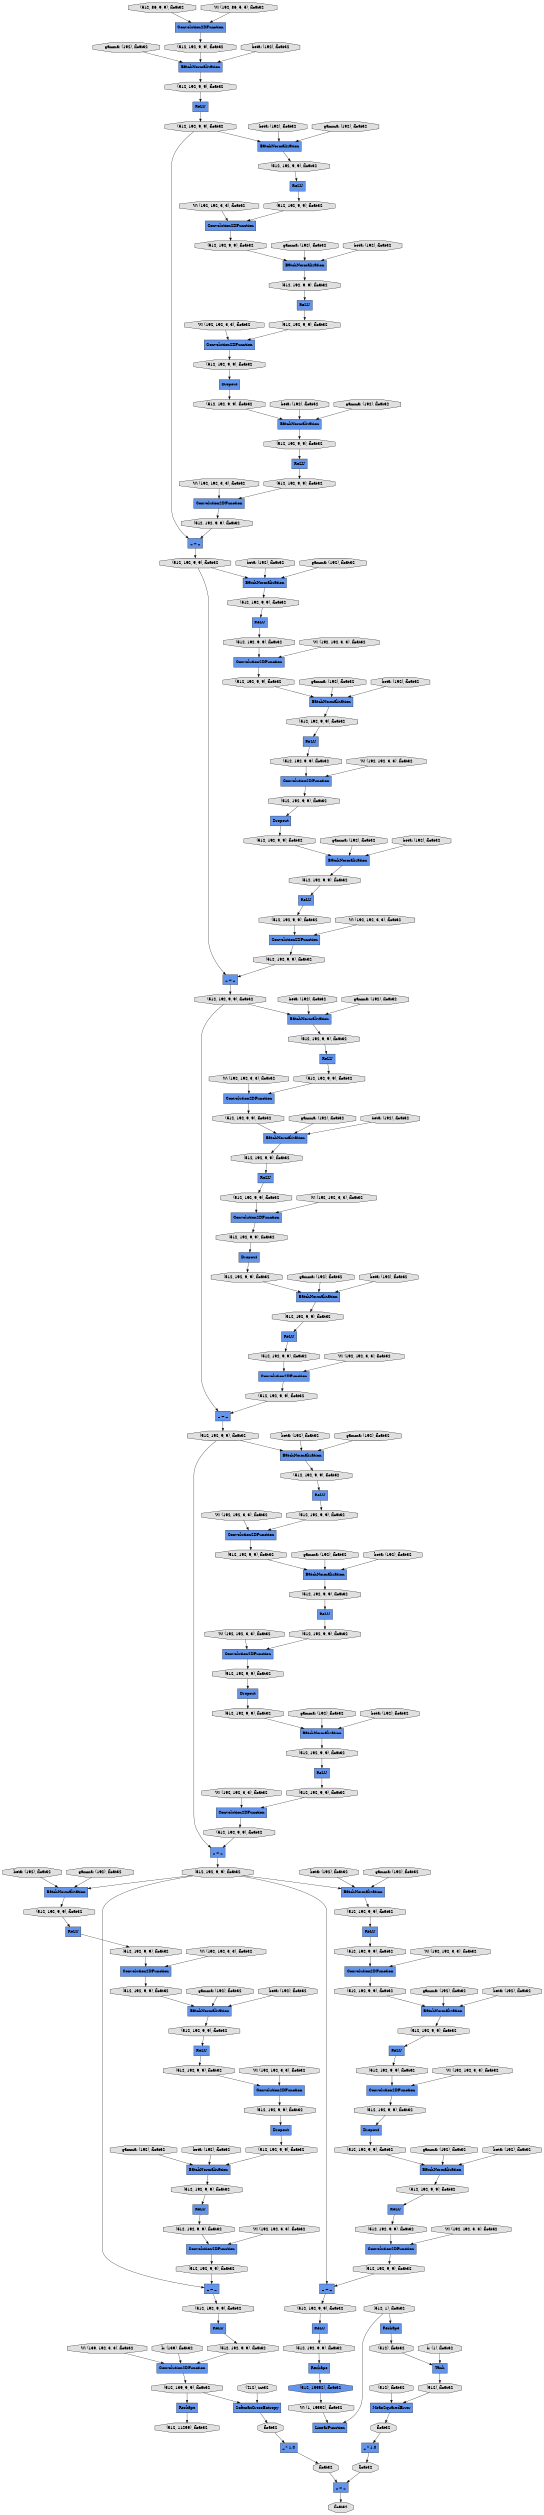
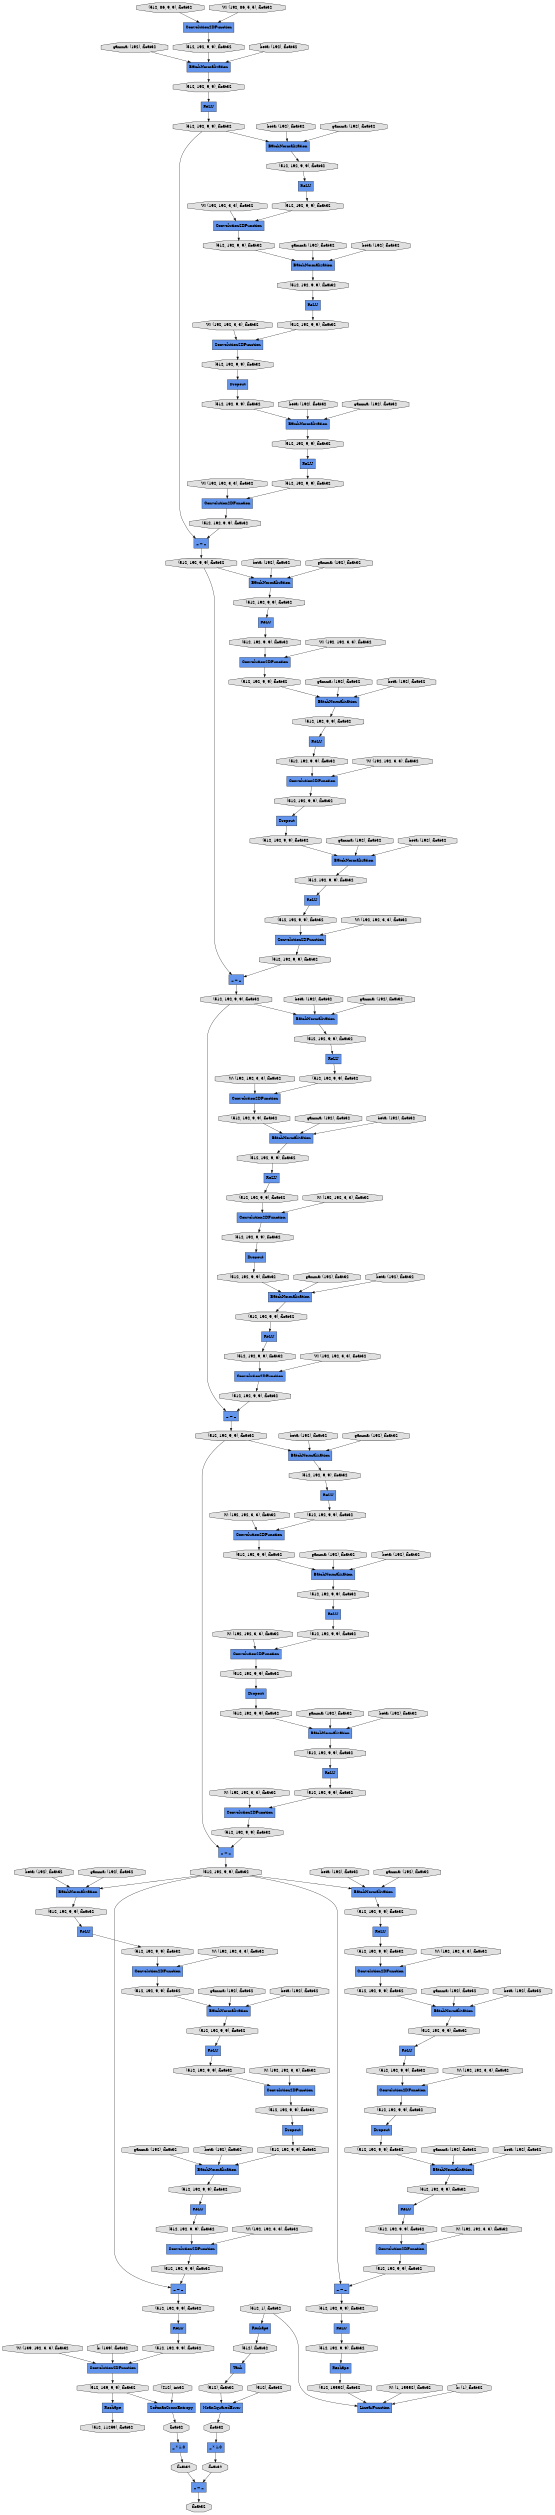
(440, 2357) -> (424, 2398)
(321, 2388) -> (340, 2388)
(321, 2397) -> (356, 2397)
